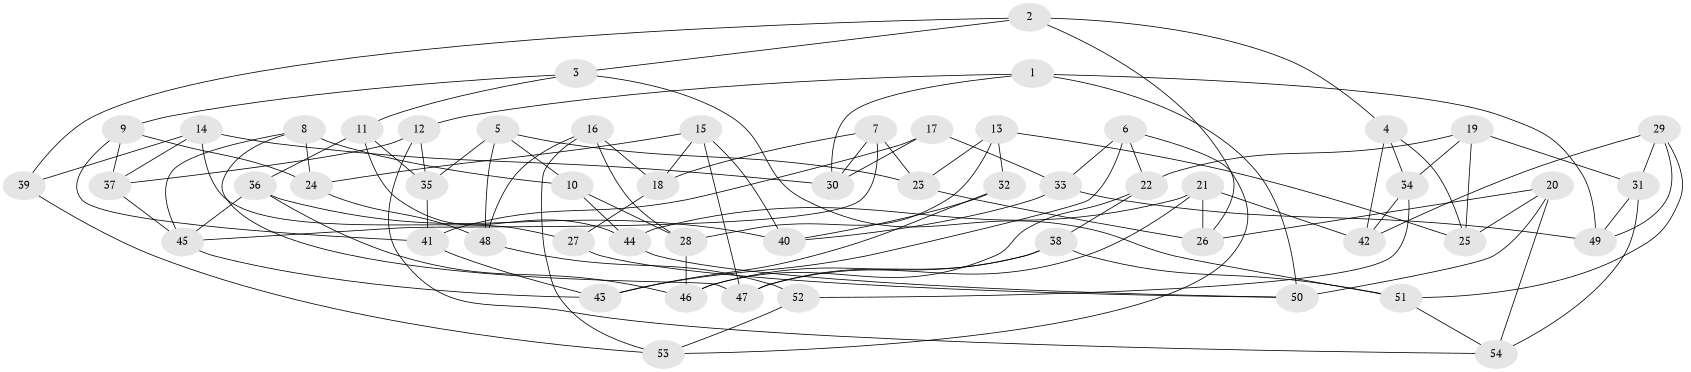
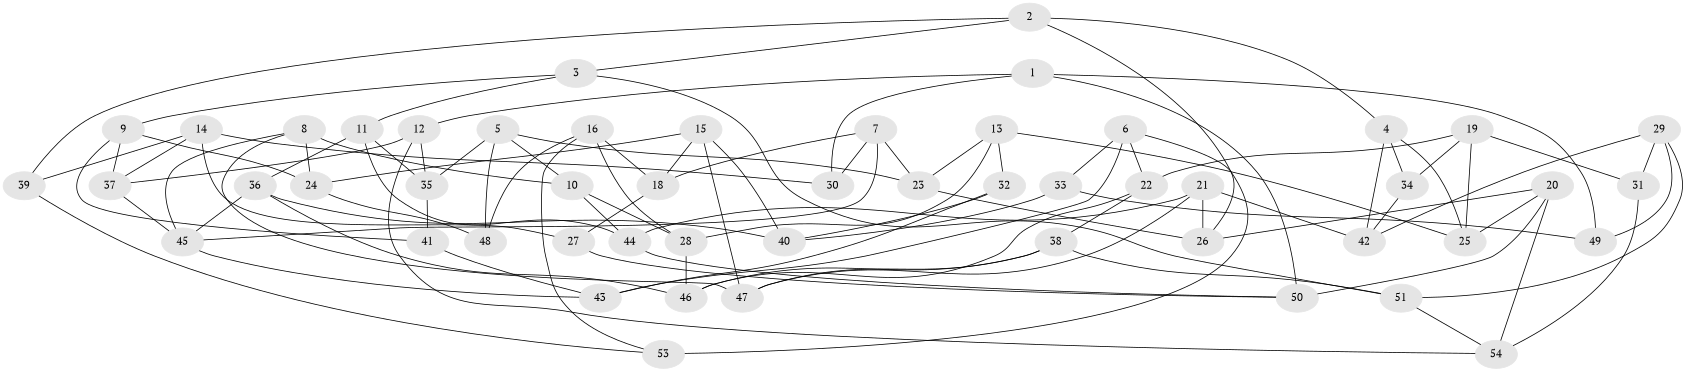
(932, 130) -> none
(1617, 214) -> none
(799, 298) -> none
